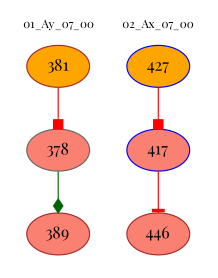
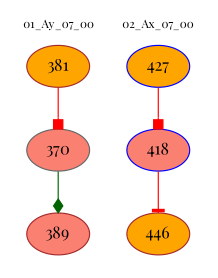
(58, 150) -> (58, 150)
(158, 150) -> (158, 150)
(158, 234) -> (158, 234)
